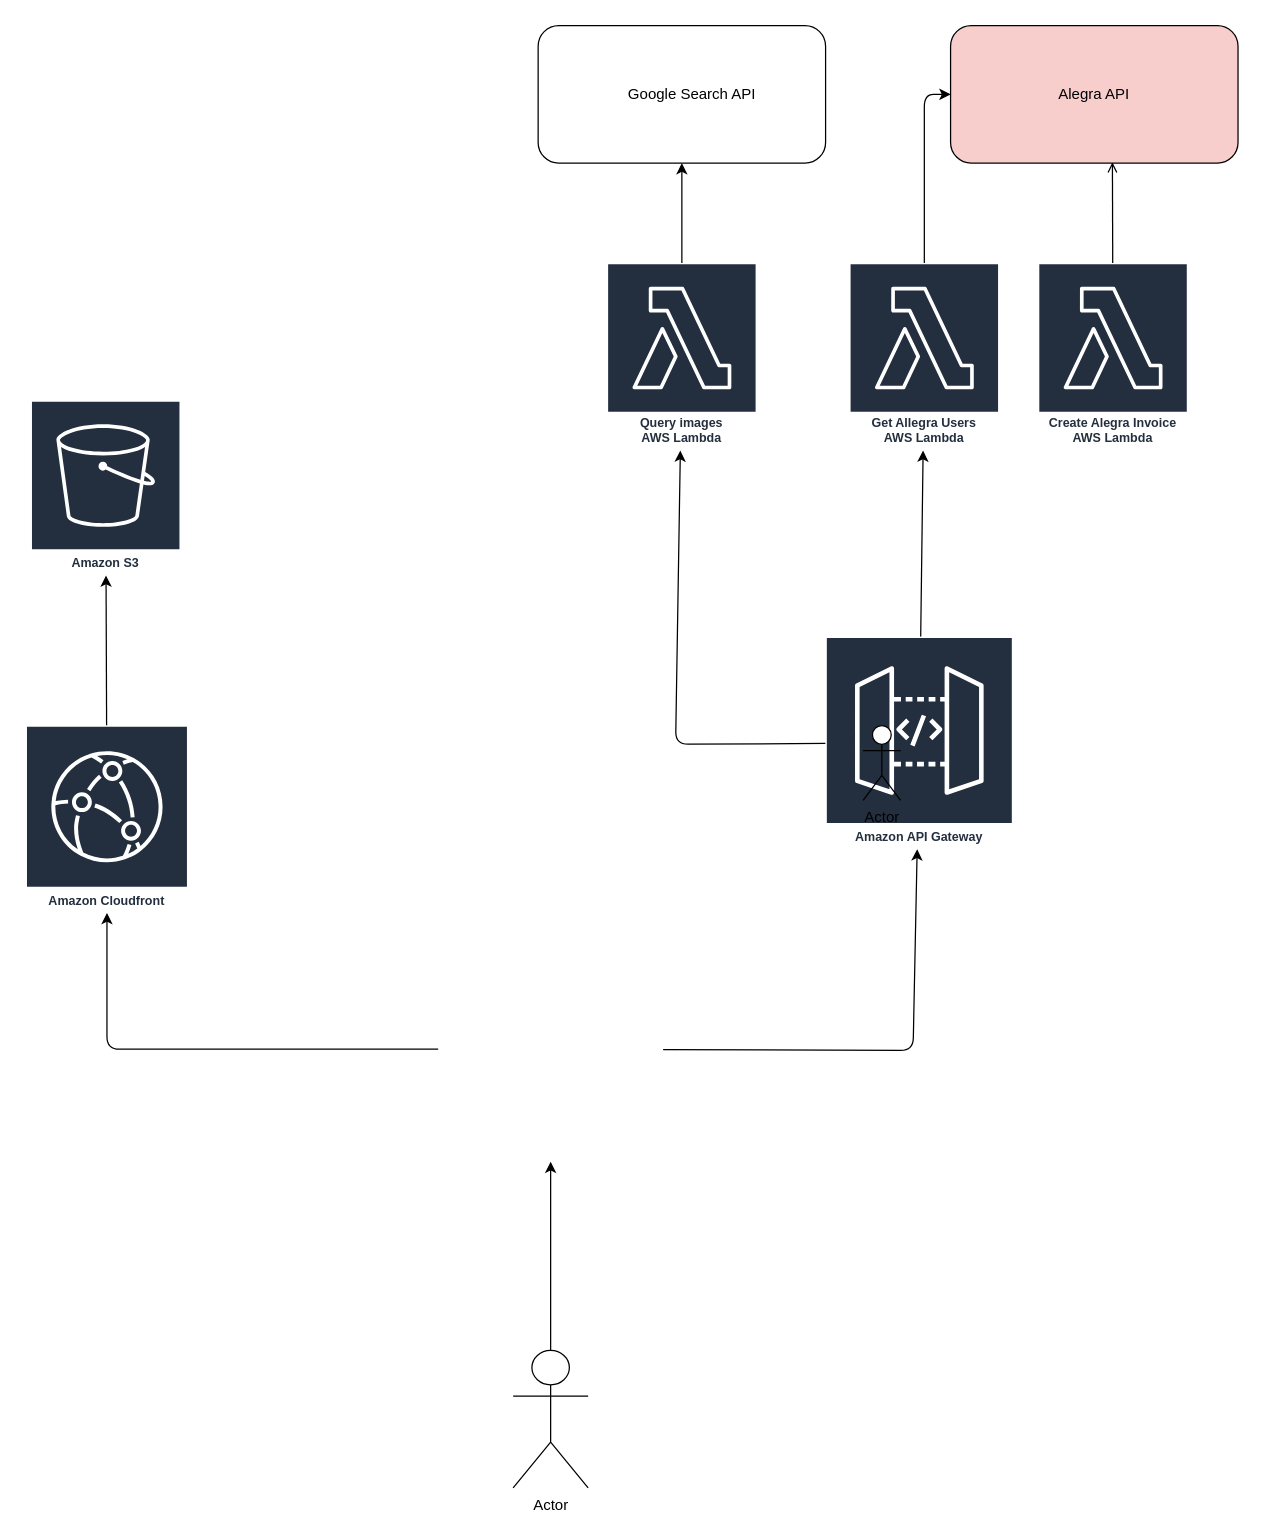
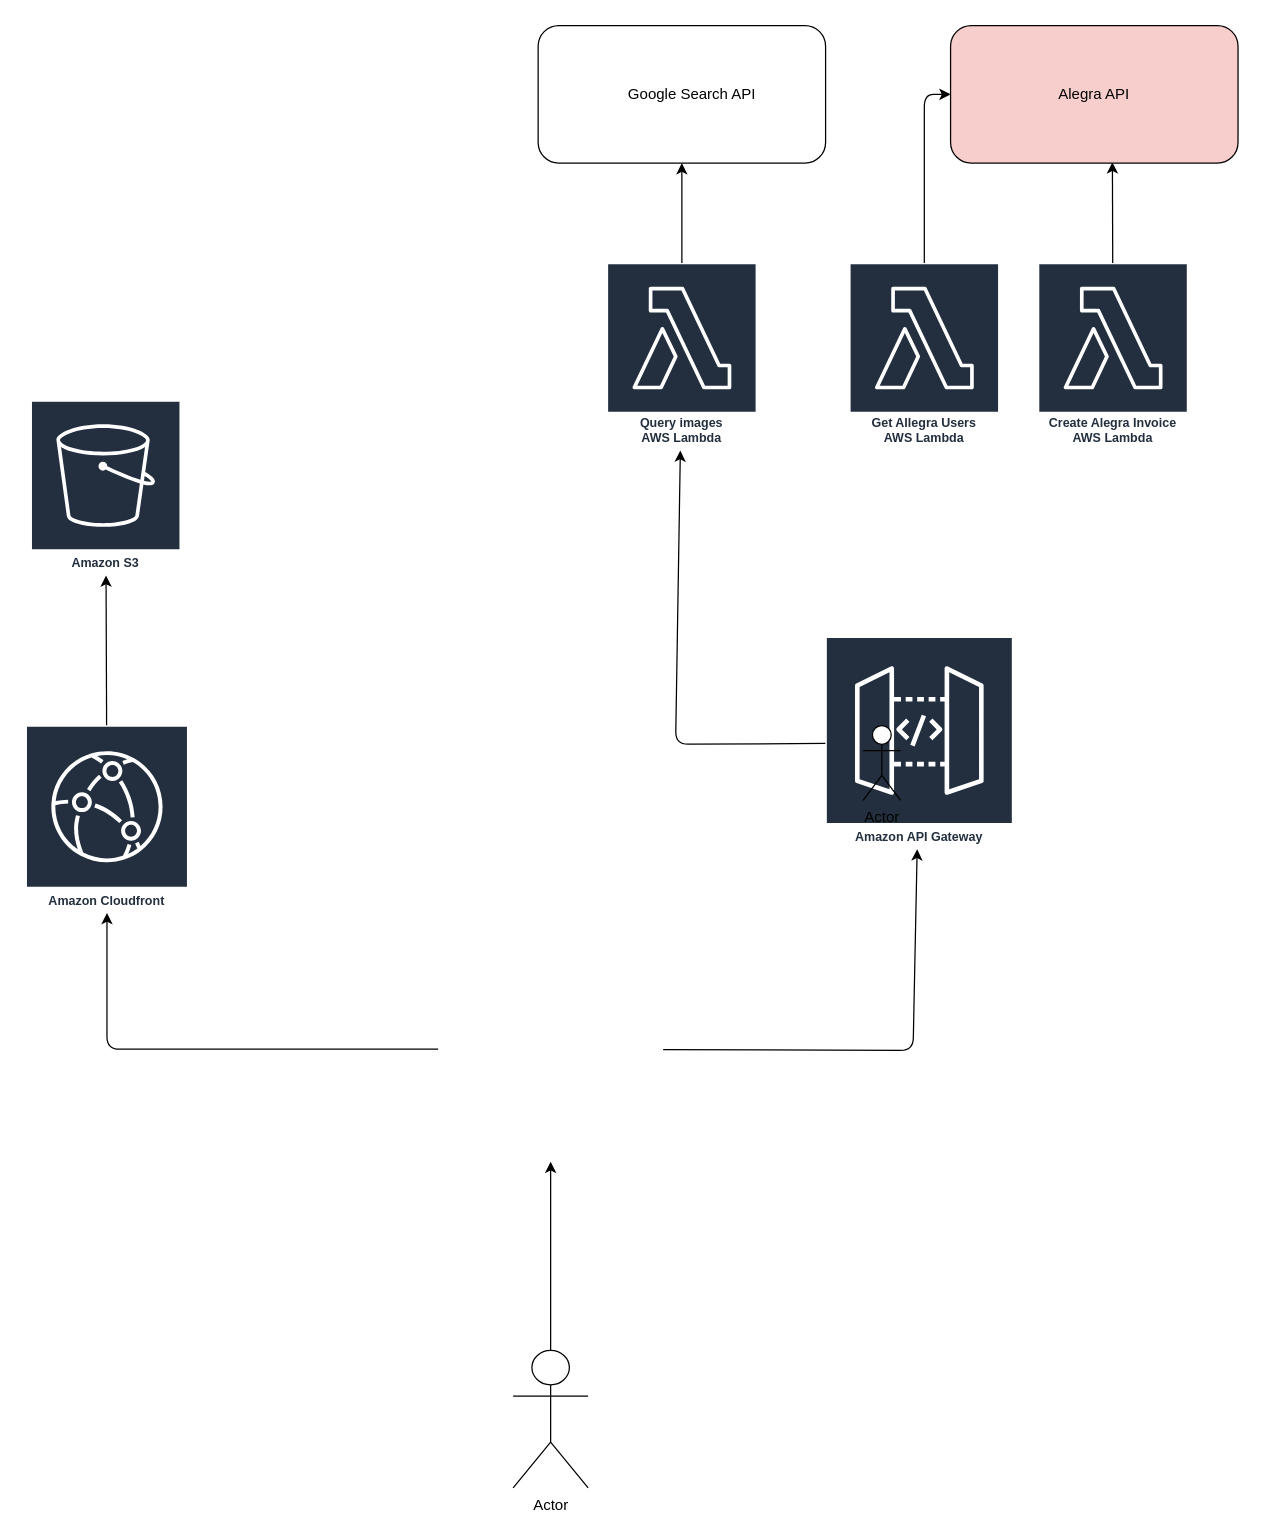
(1113, 169) -> (1113, 172)
(922, 548) -> none
